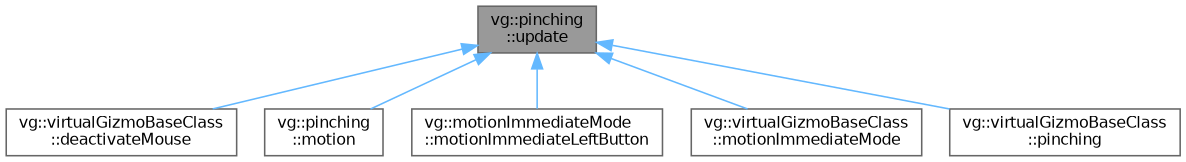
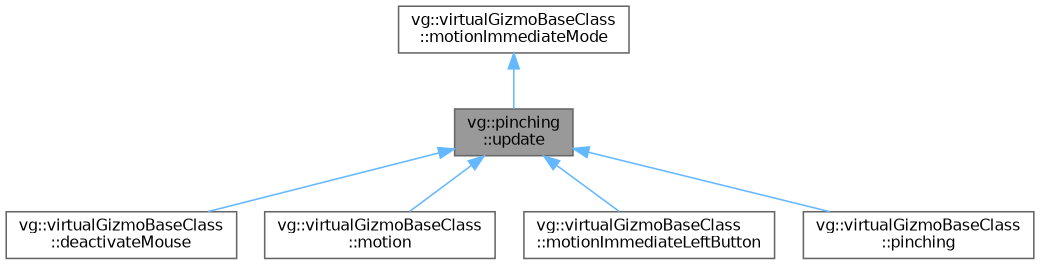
(679, 84) -> (514, 89)
(324, 132) -> (380, 235)
(537, 132) -> (649, 235)
